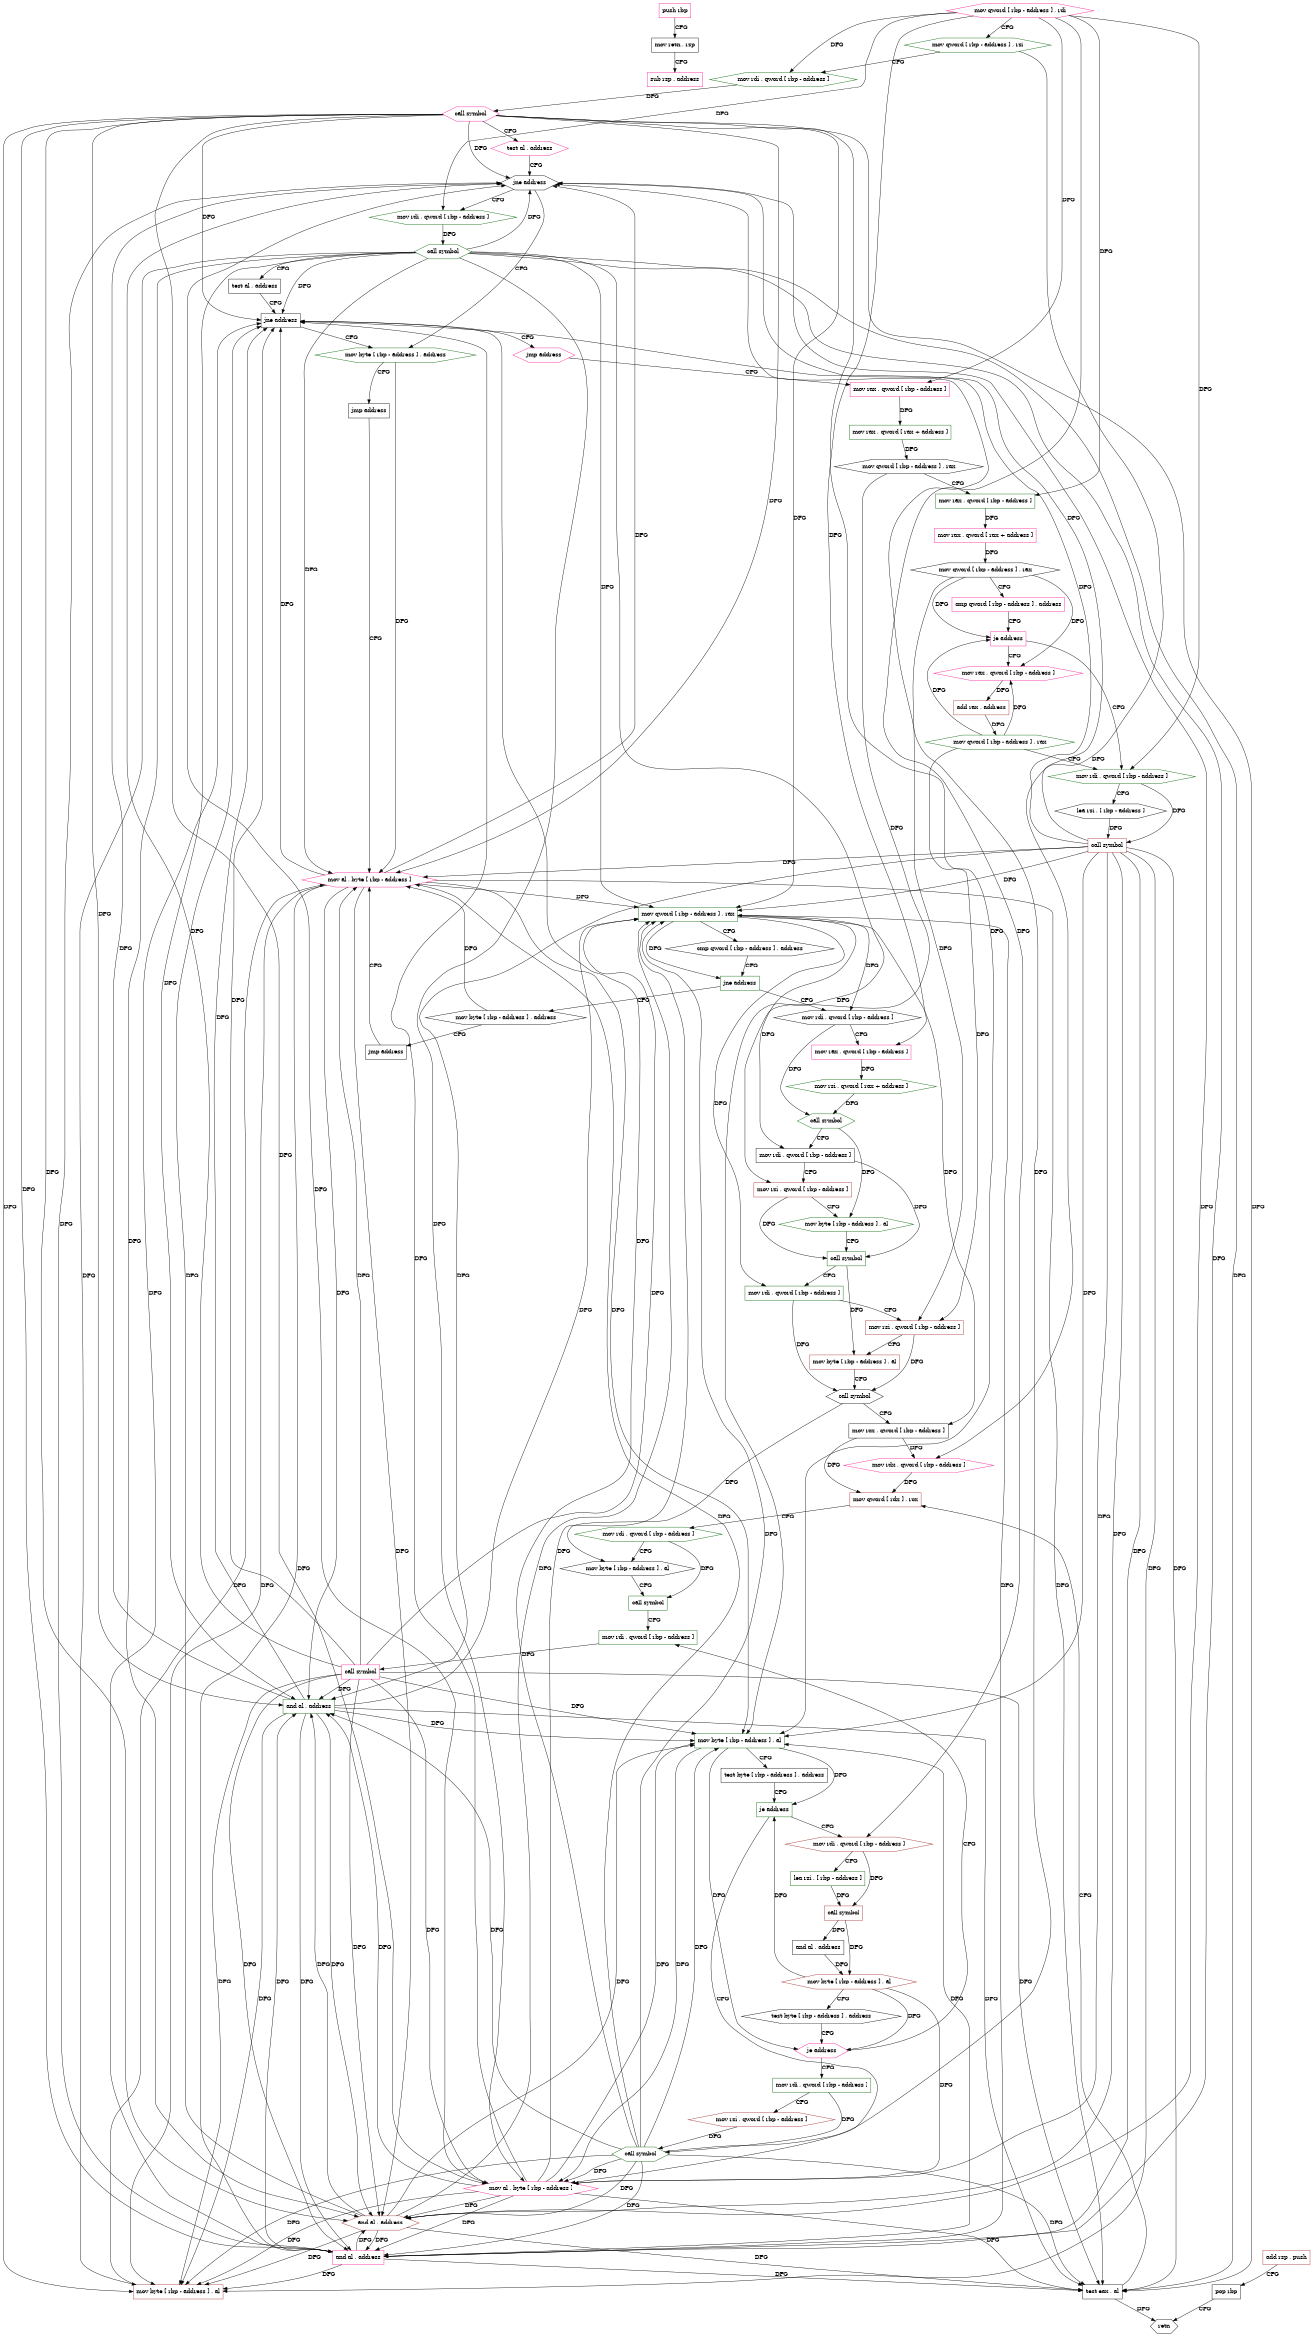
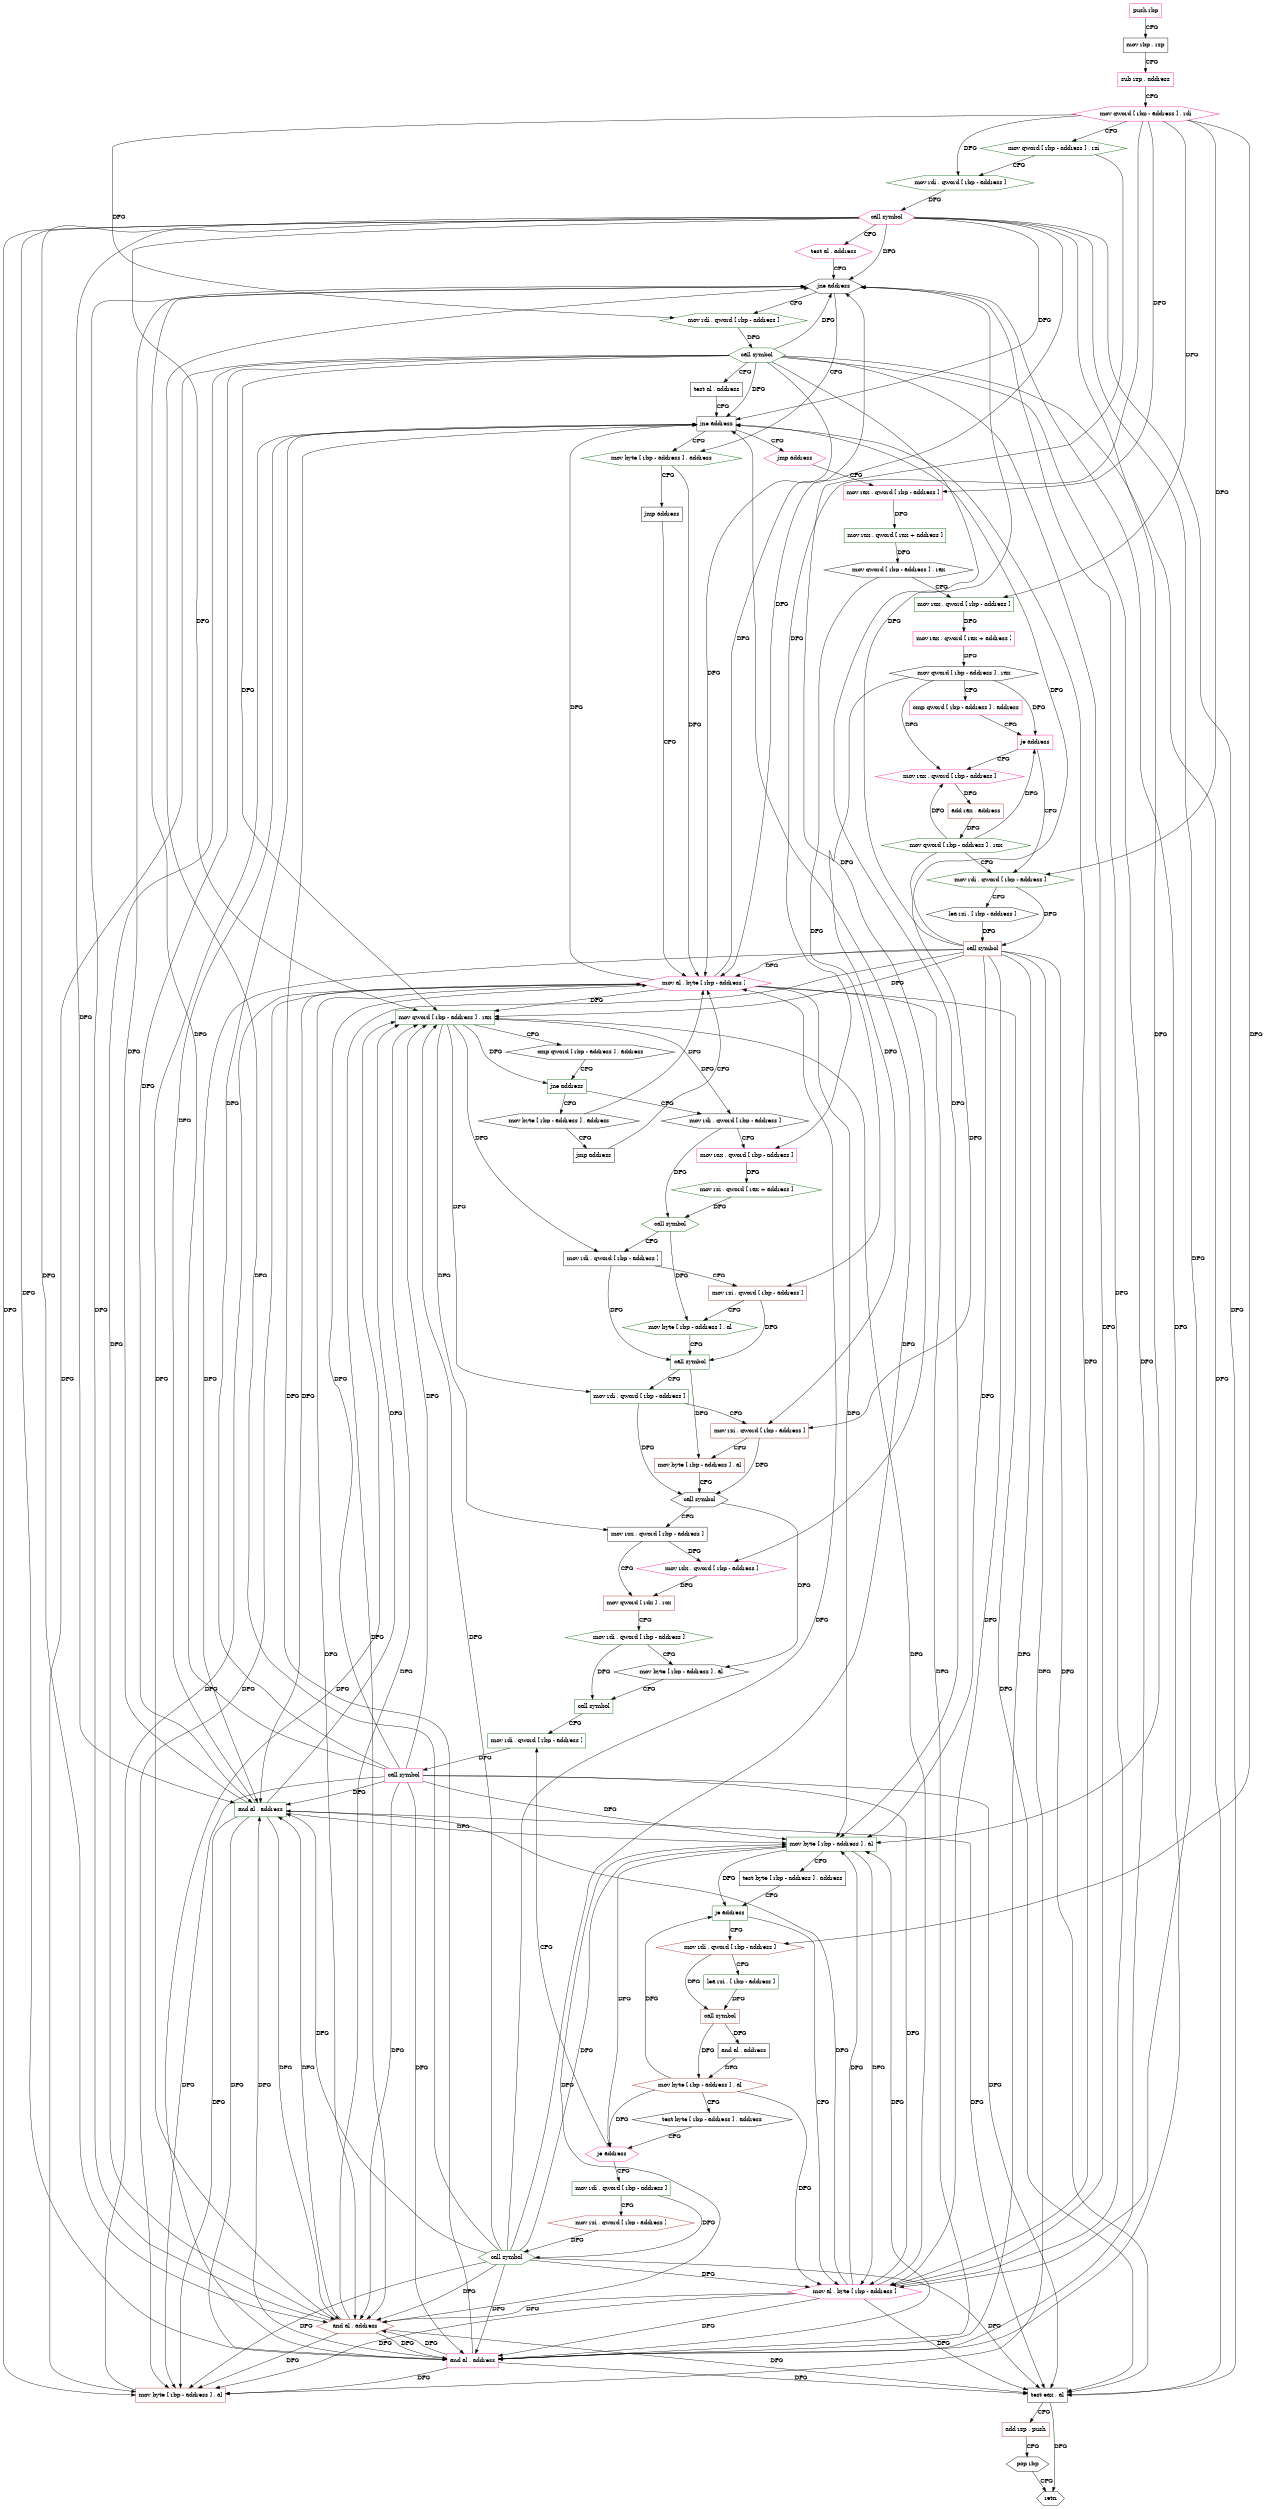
(675, 45) -> (1146, 45)
none -> (1146, 95)
(834, 1465) -> (627, 1569)
(1079, 1857) -> (1038, 2411)
(1226, 2292) -> (1028, 2464)
